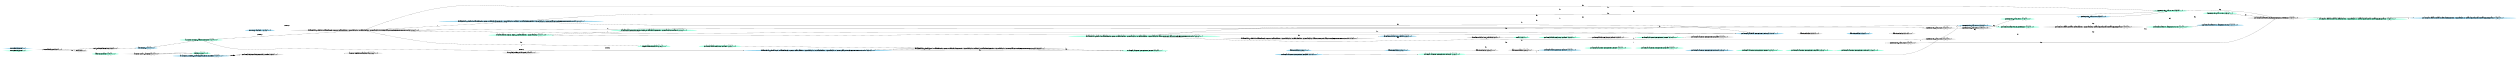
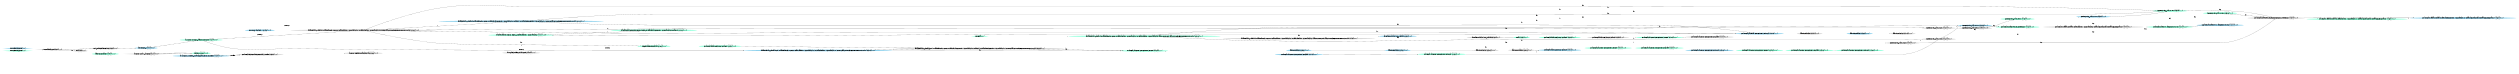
none -> (980, 36)
